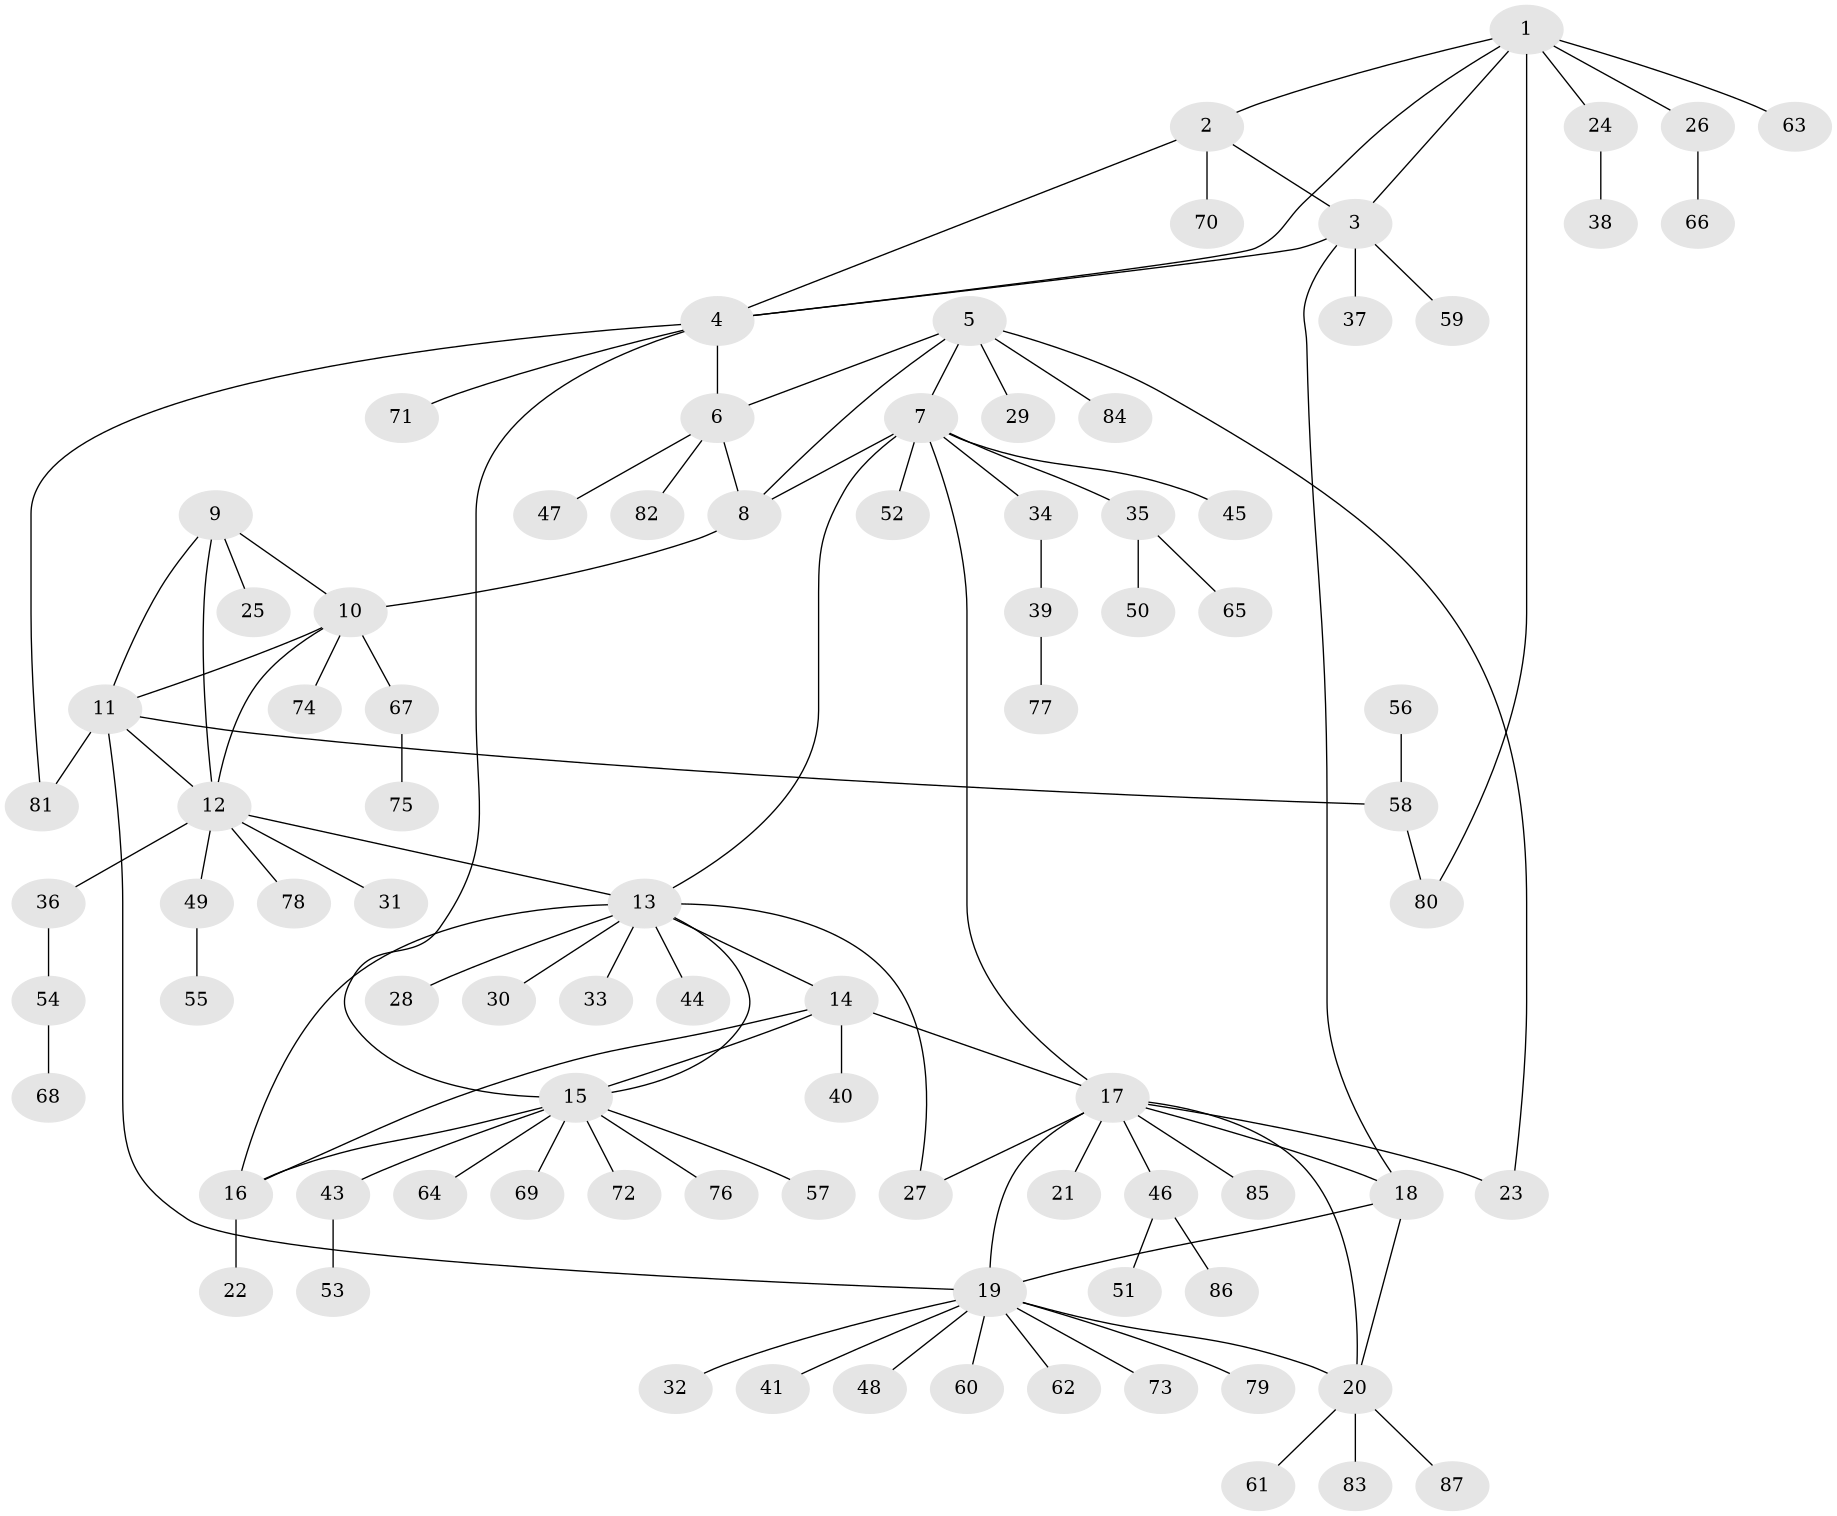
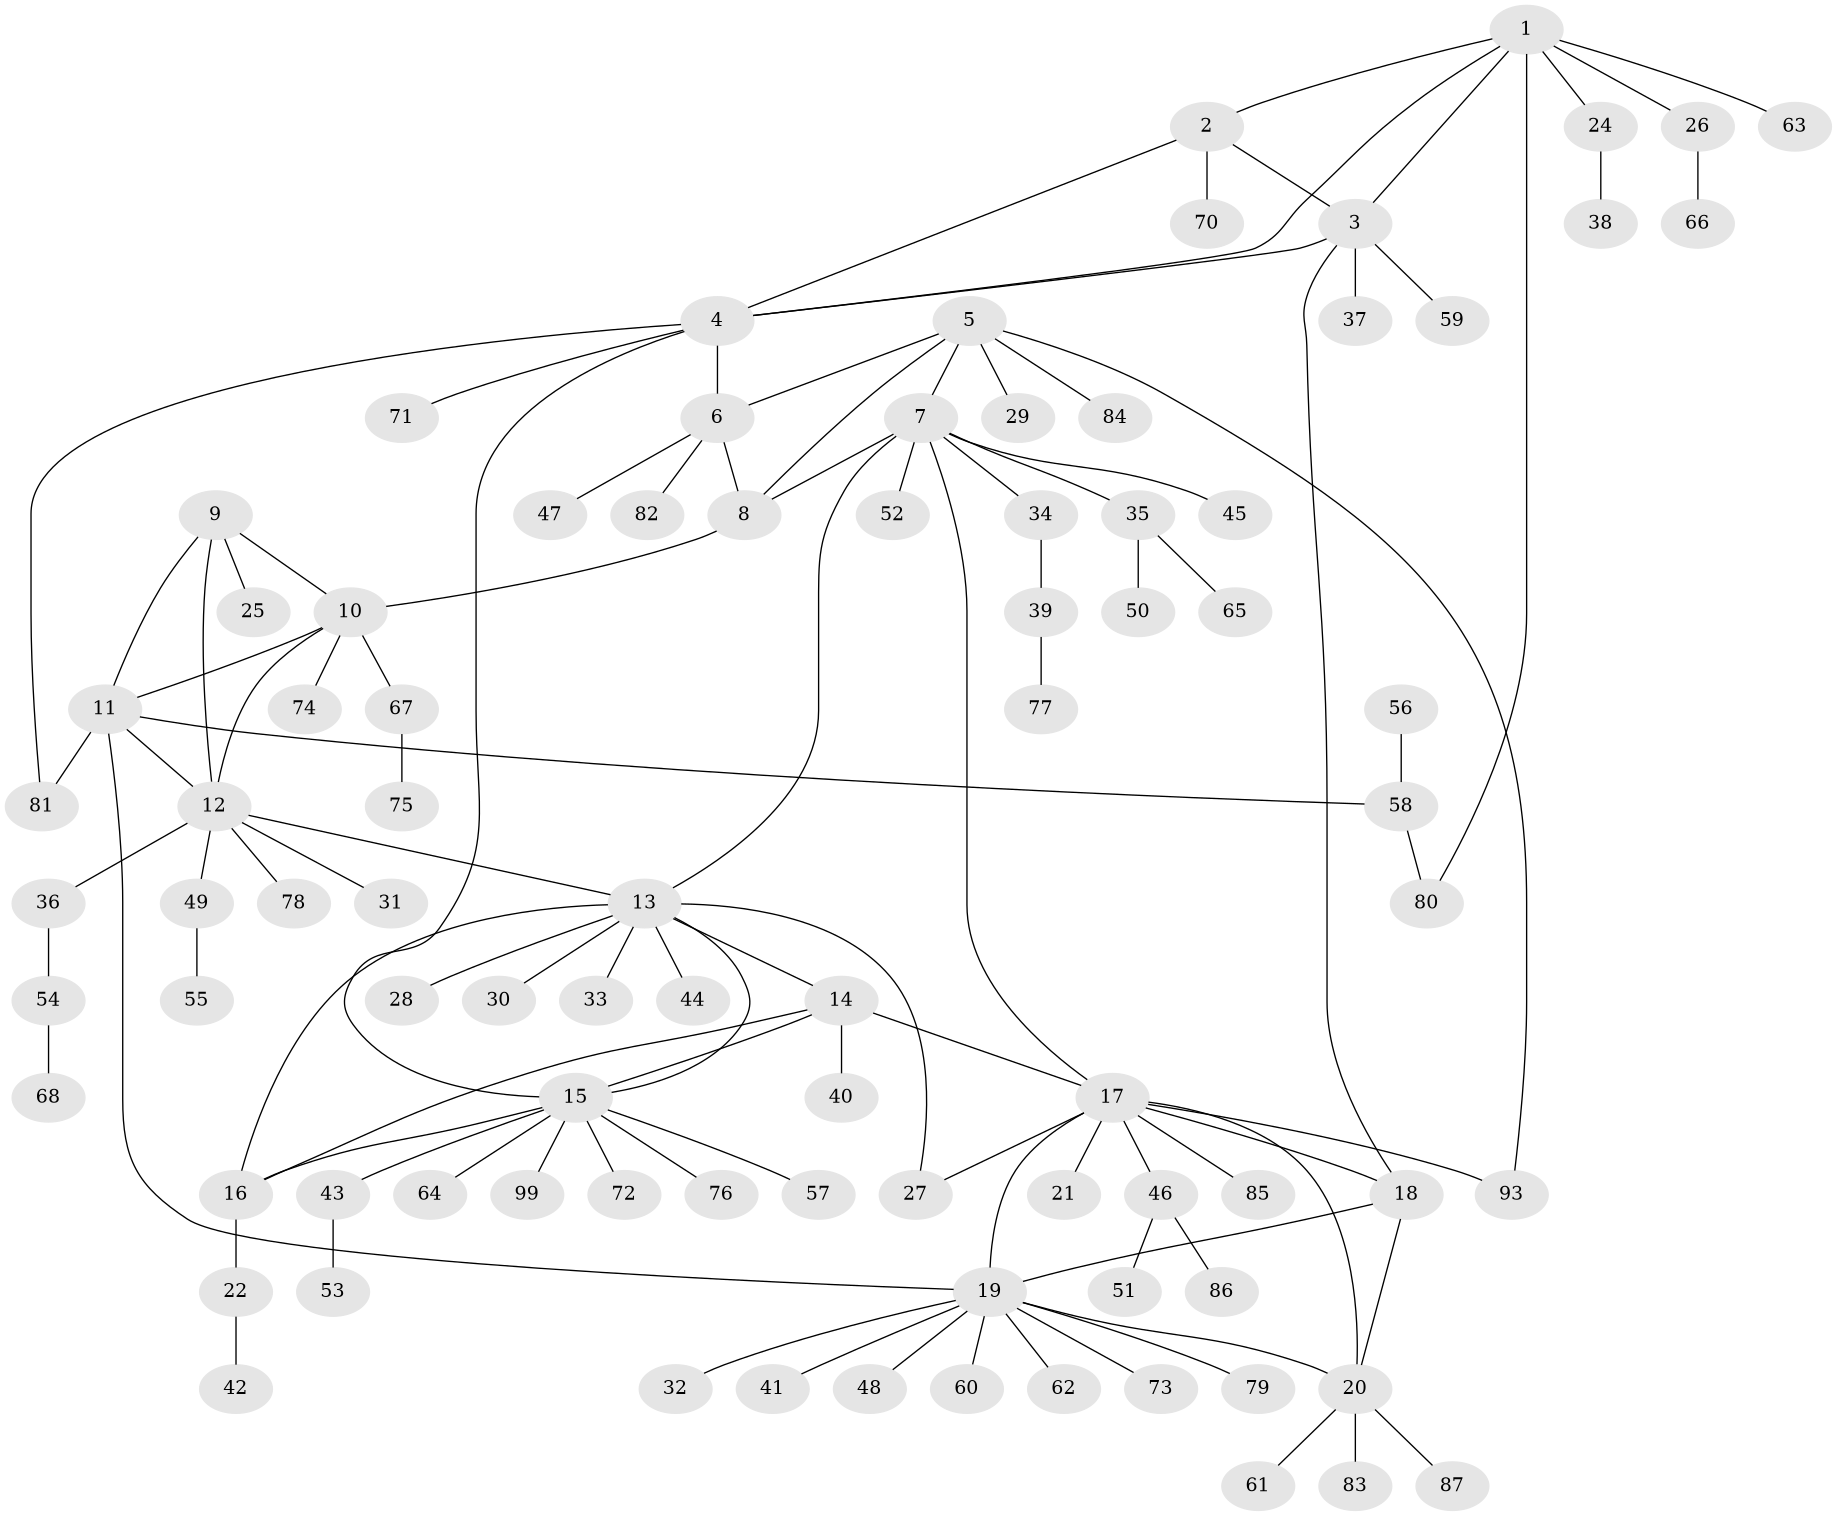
(527, 1195) -> (527, 1195)
(1512, 1195) -> (1512, 1195)
none -> (236, 1389)
